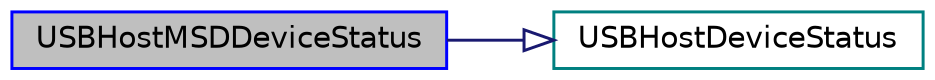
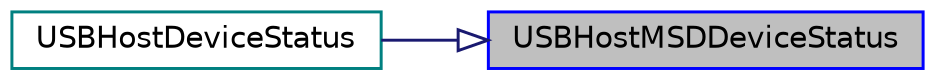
(485, 40) -> (419, 40)
